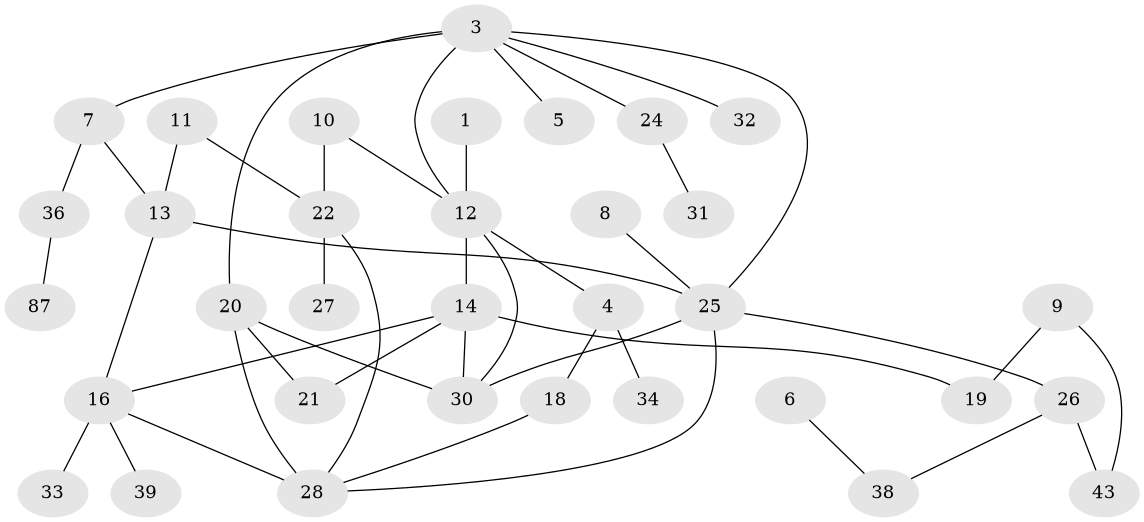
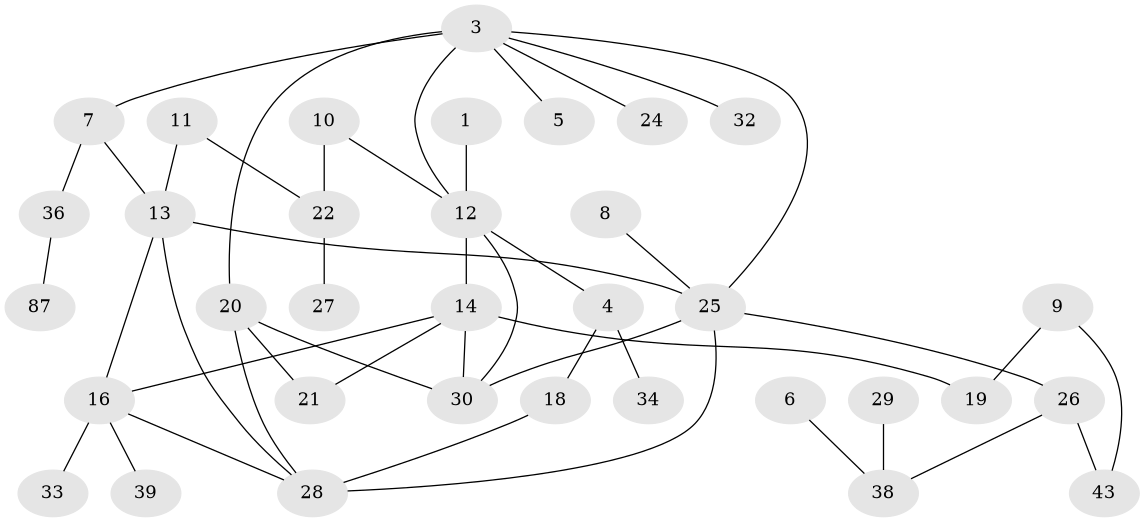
(699, 214) -> none
(379, 348) -> (199, 364)
none -> (884, 400)
